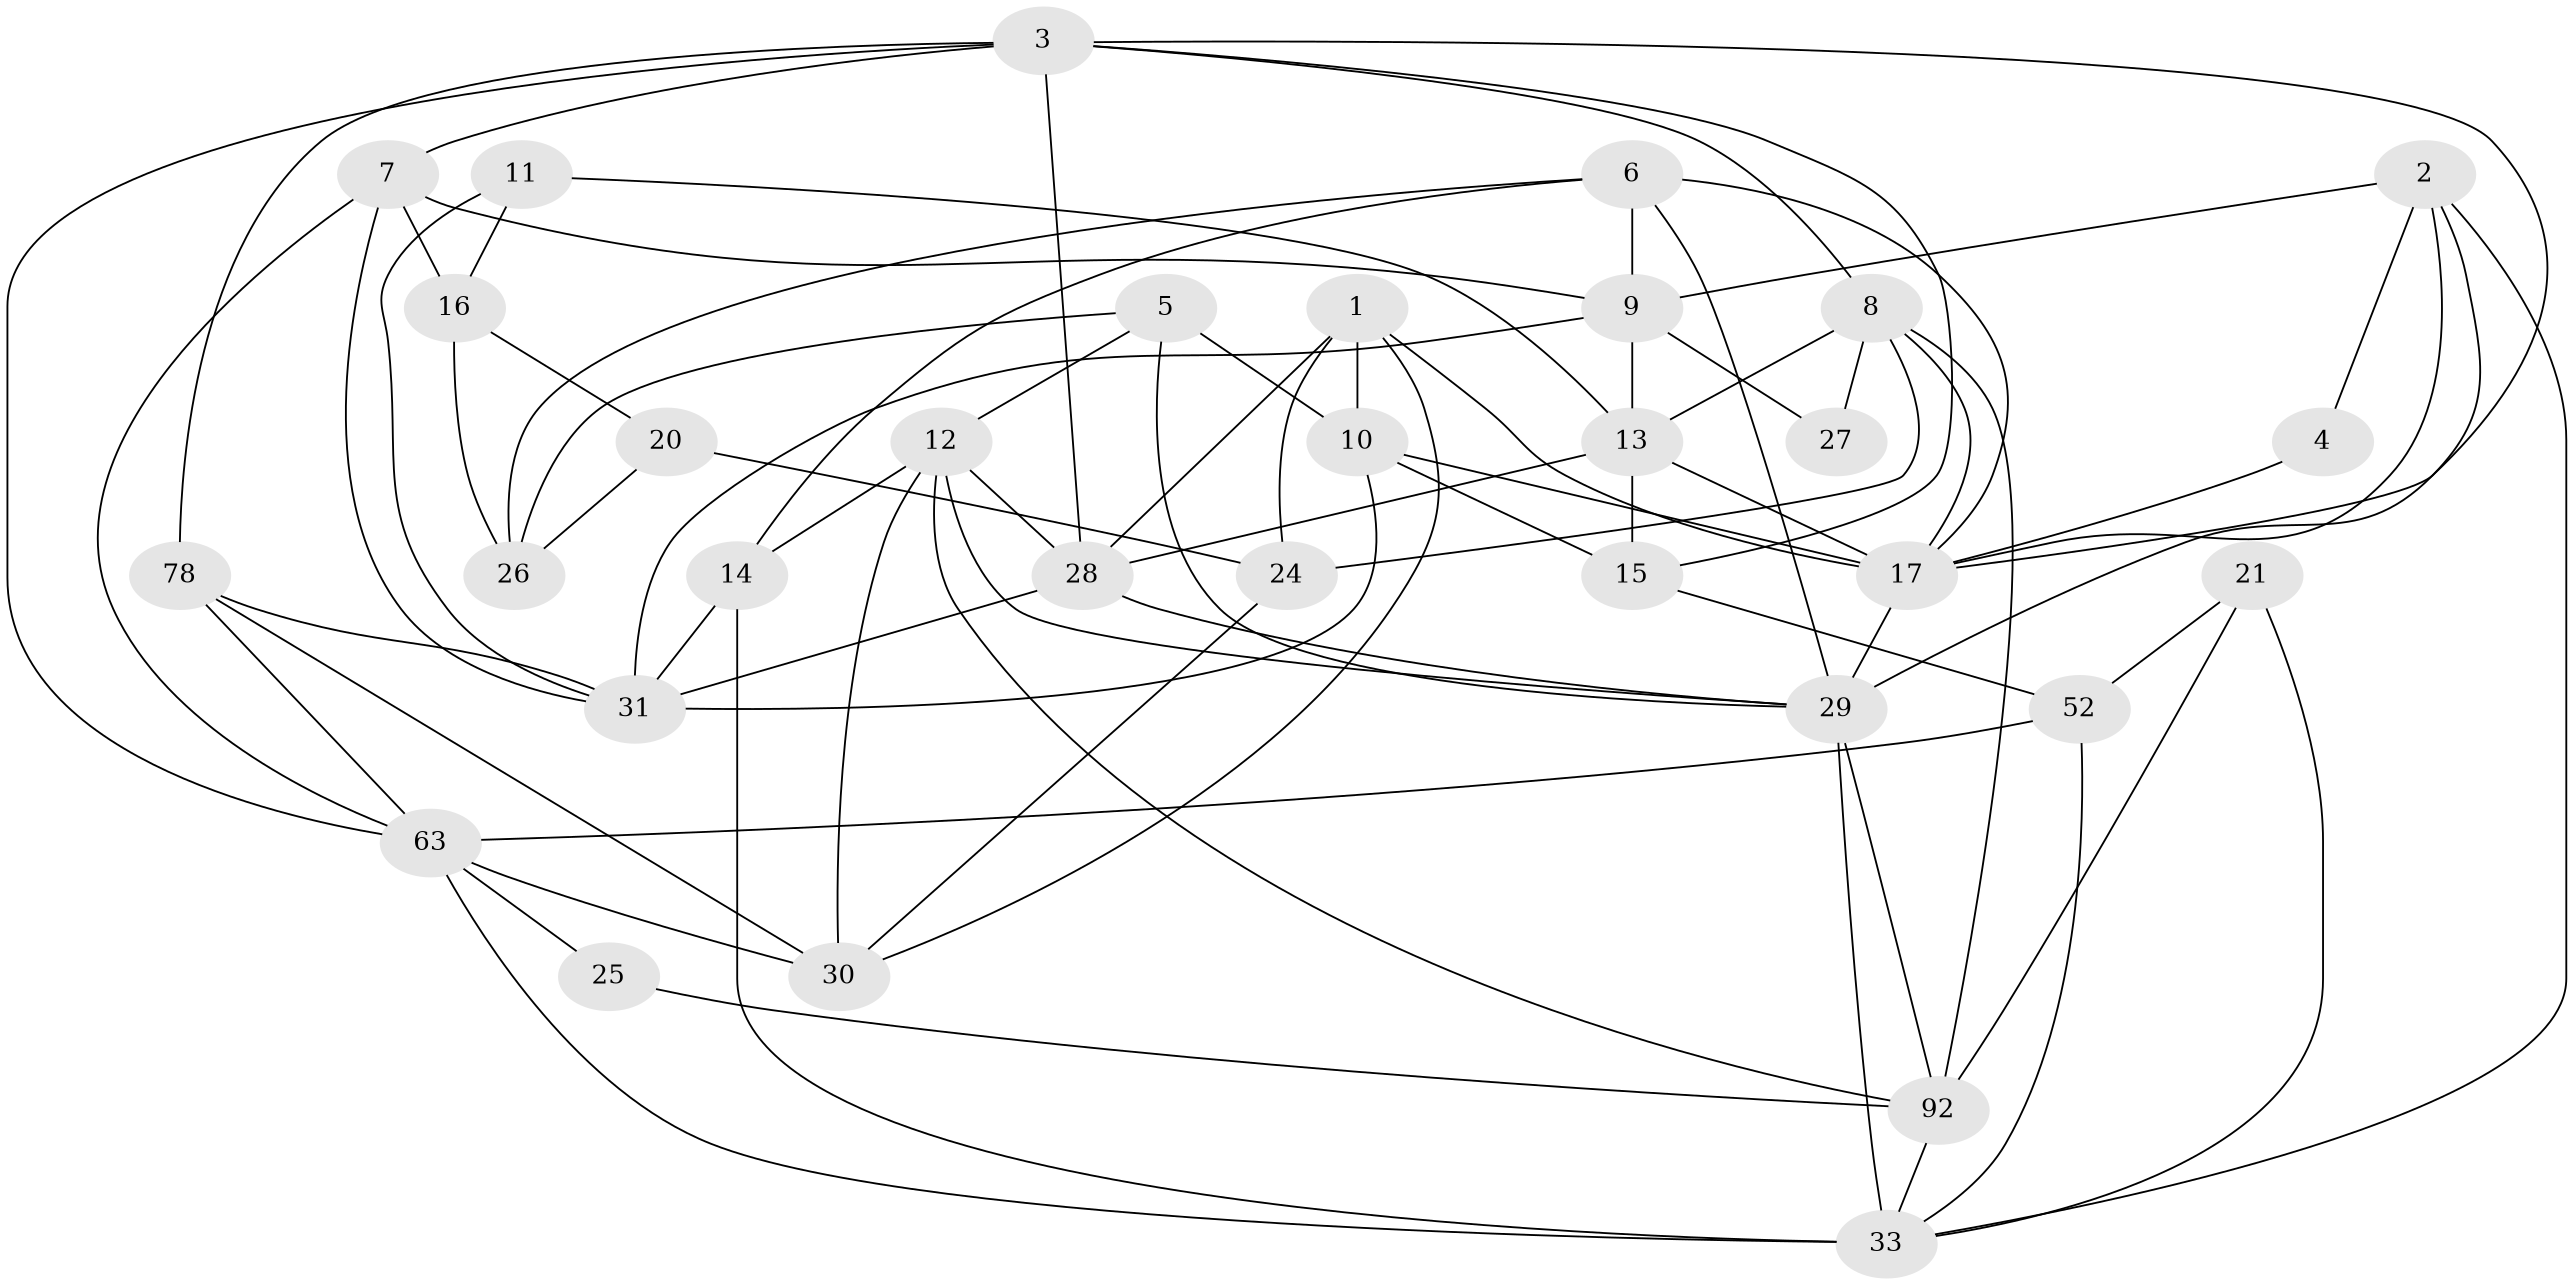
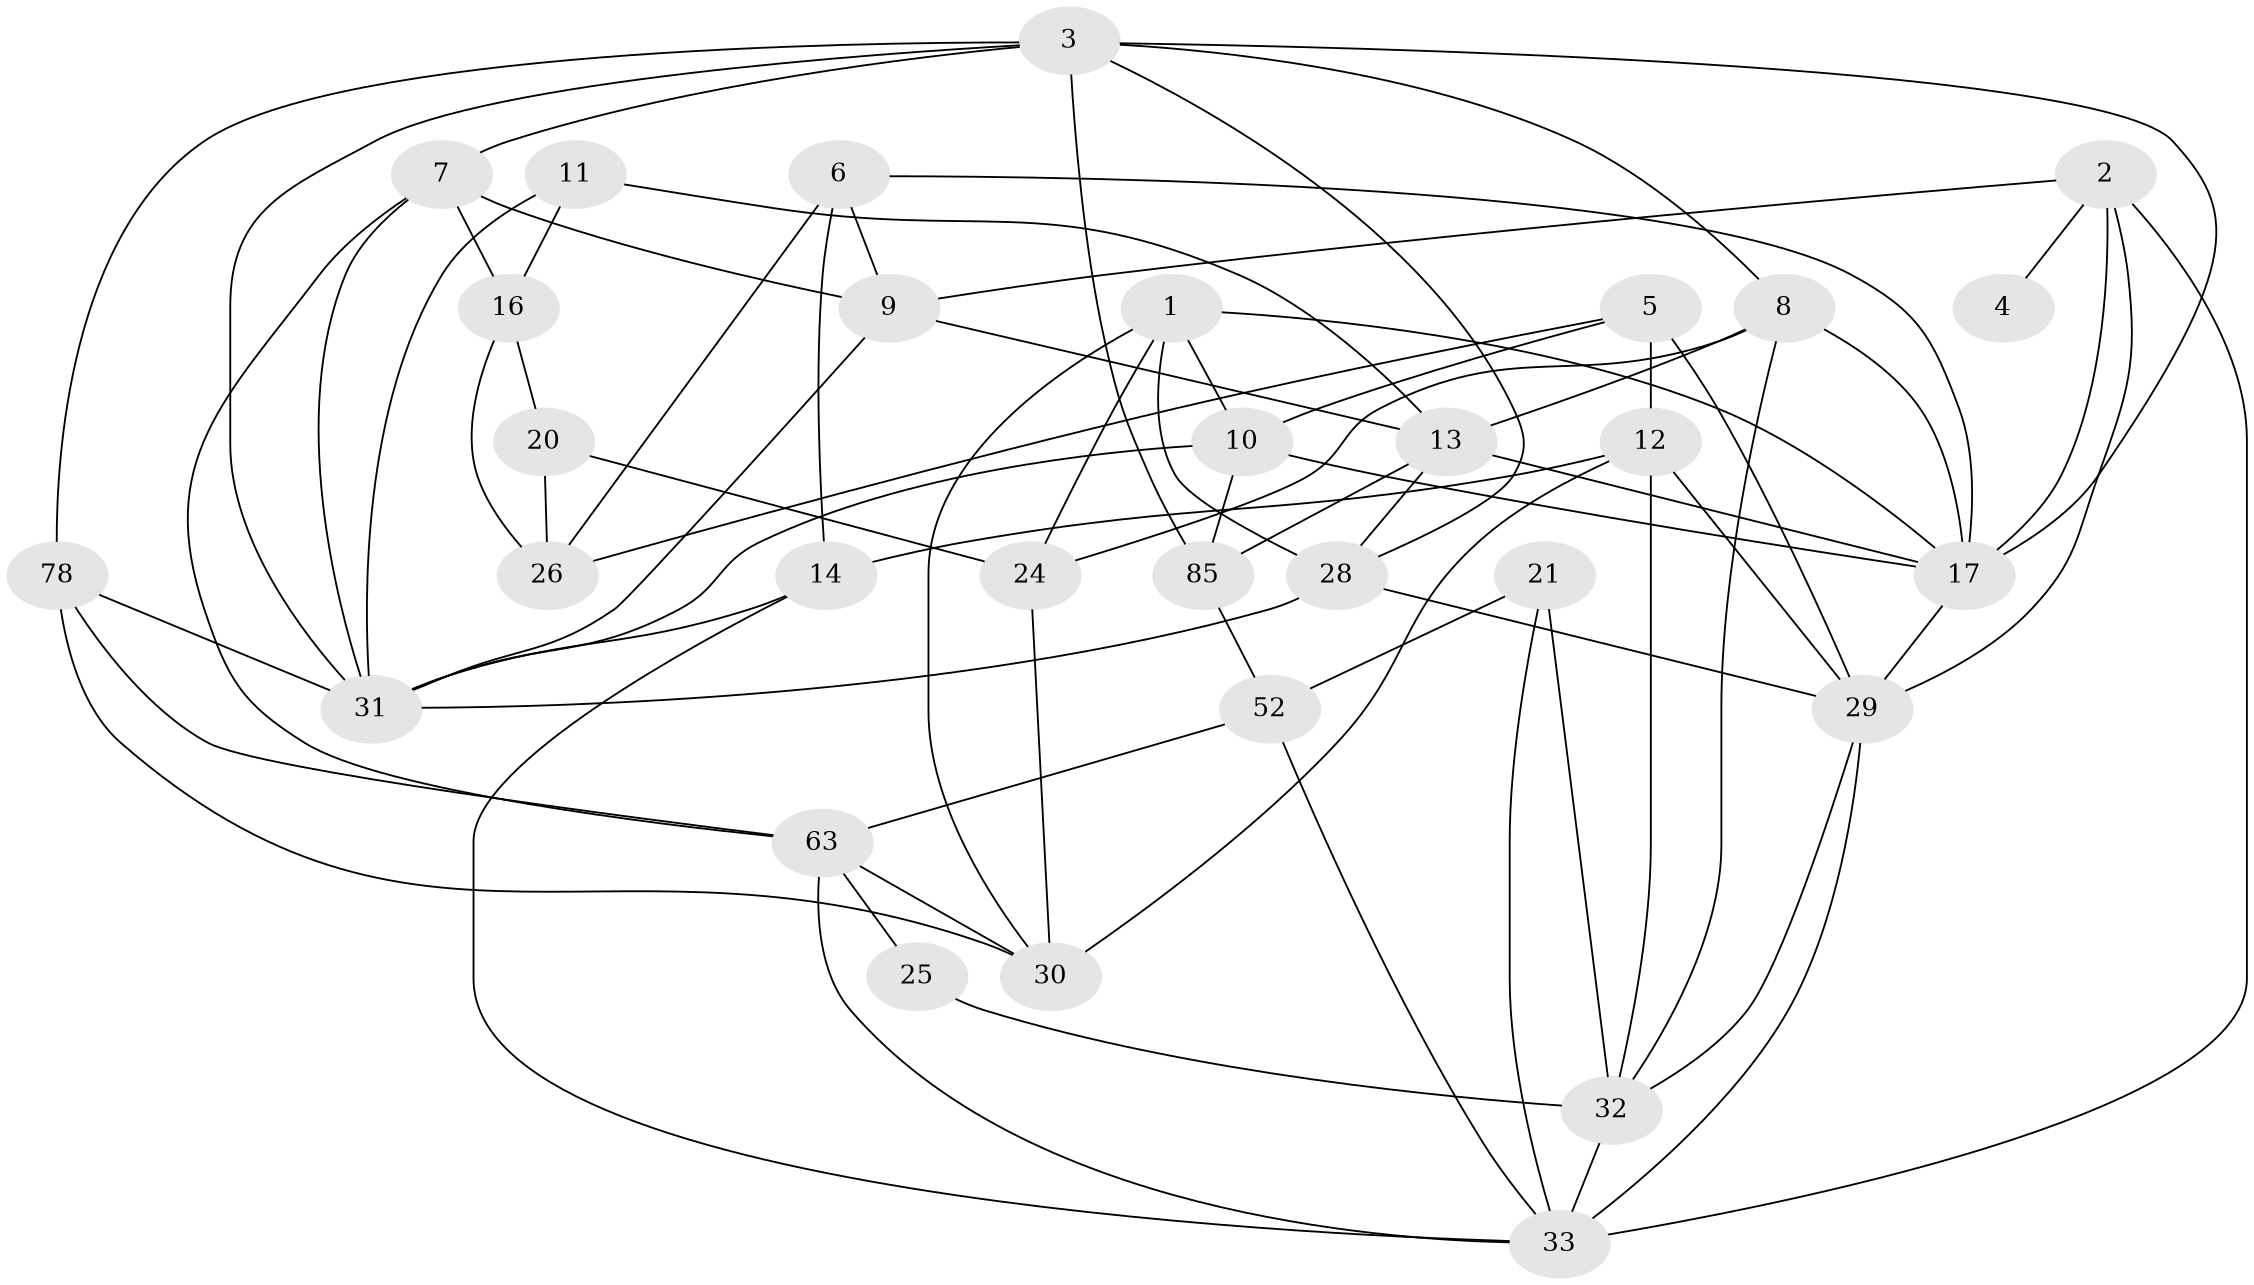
(102, 198) -> (381, 139)
(1756, 434) -> none
(1837, 442) -> none
(1002, 499) -> none
(2119, 516) -> none
(1632, 576) -> (1203, 576)
(1939, 1110) -> (1612, 1110)
